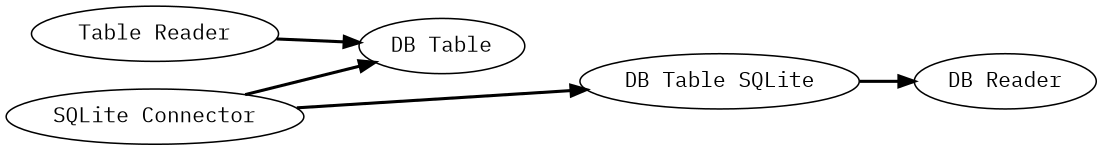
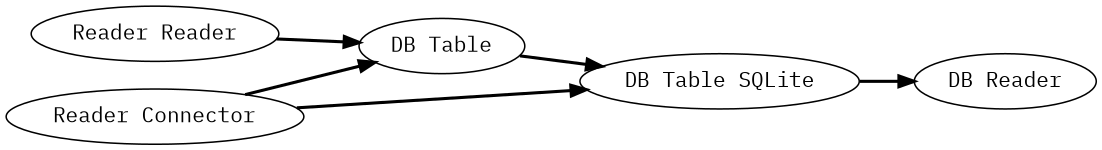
(155, 34) -> (155, 34)
none -> (553, 60)
(155, 117) -> (155, 117)
